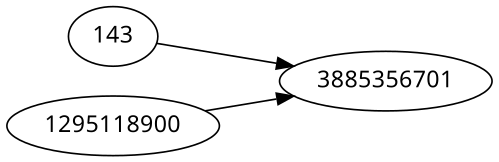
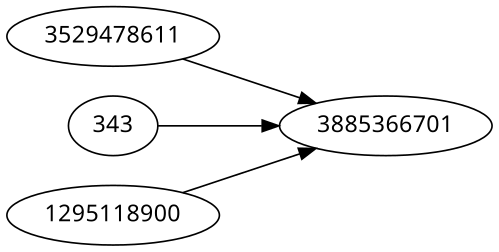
none -> (113, 36)
(113, 36) -> (113, 126)
(386, 81) -> (386, 126)
